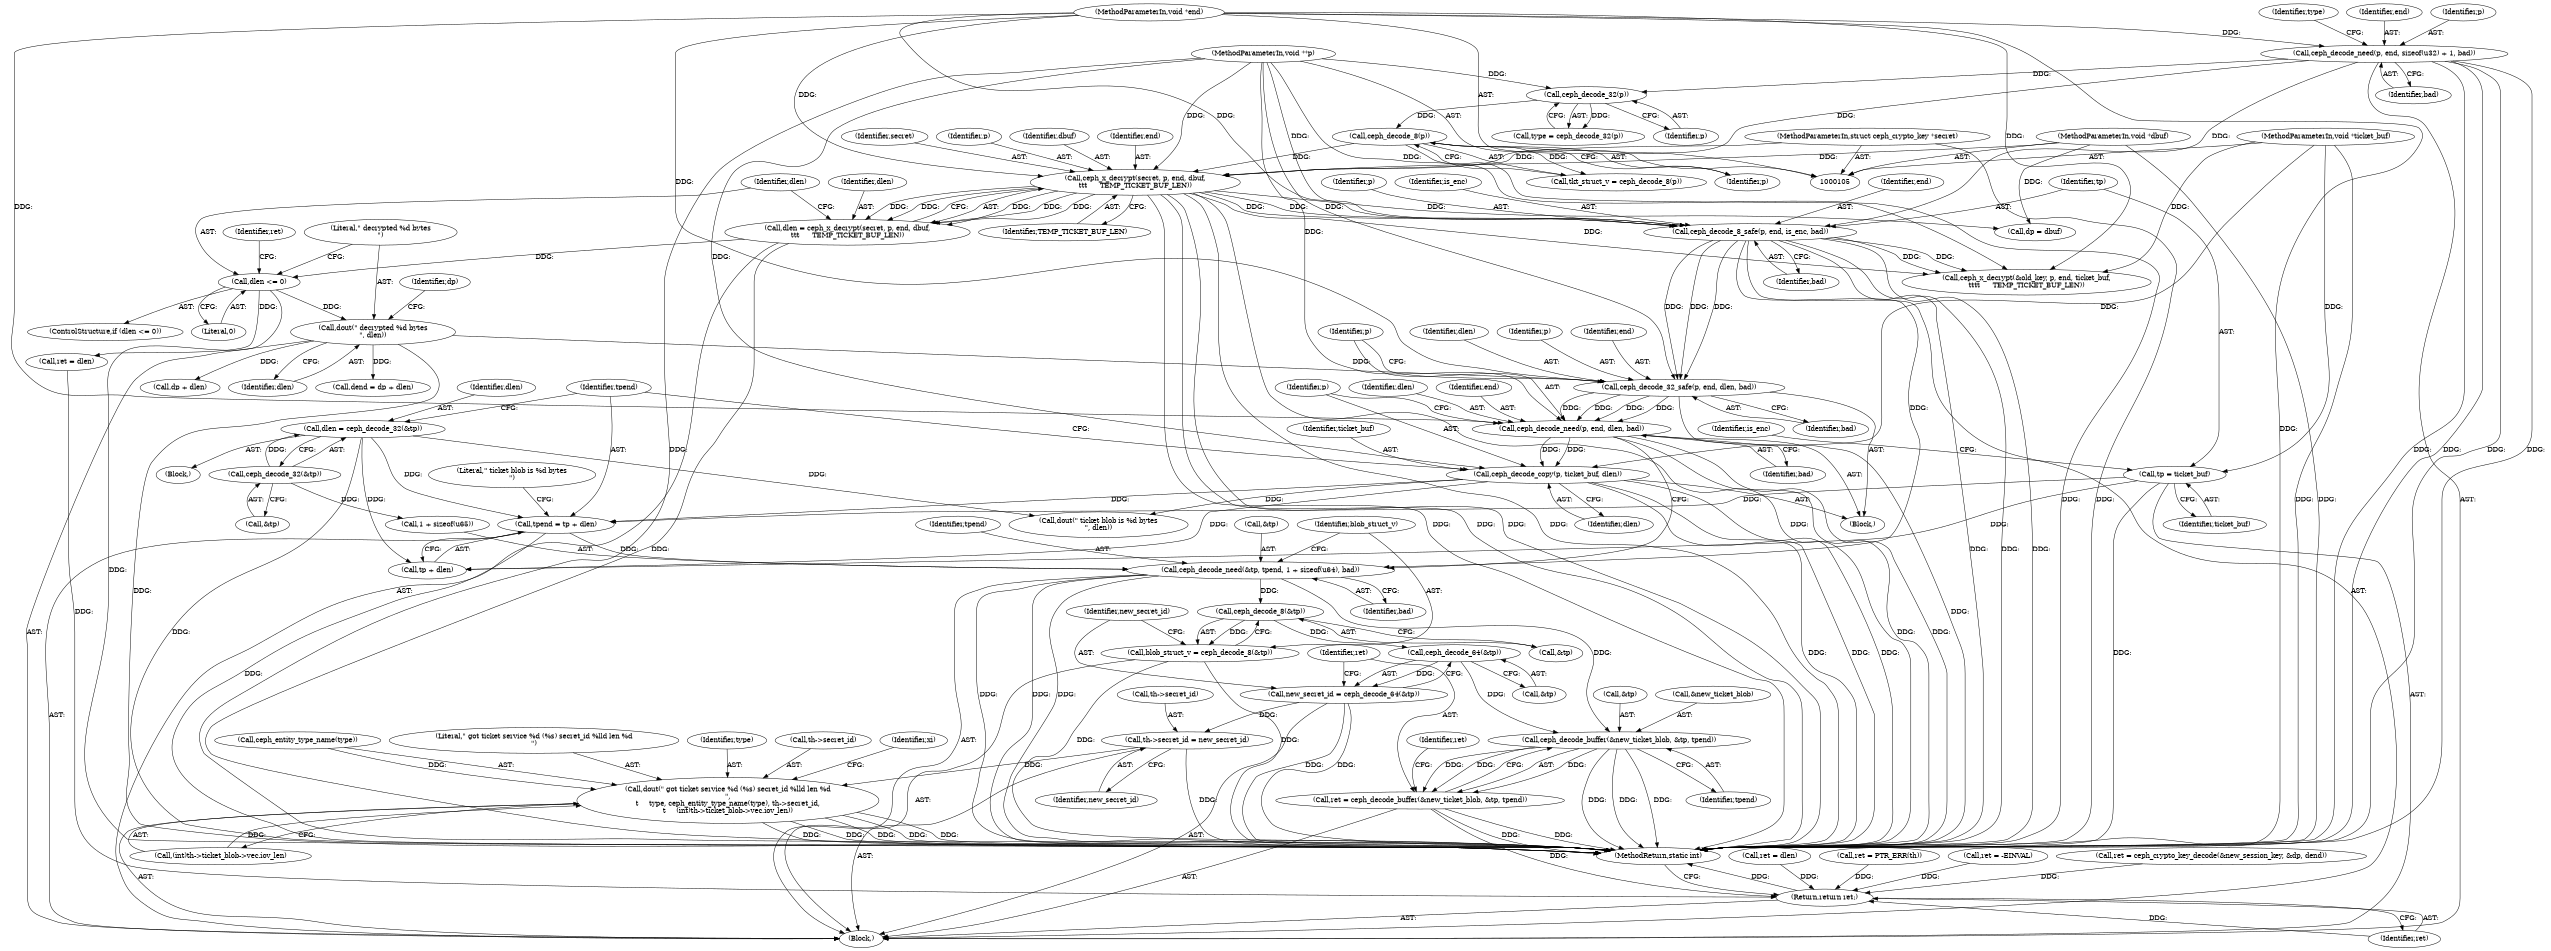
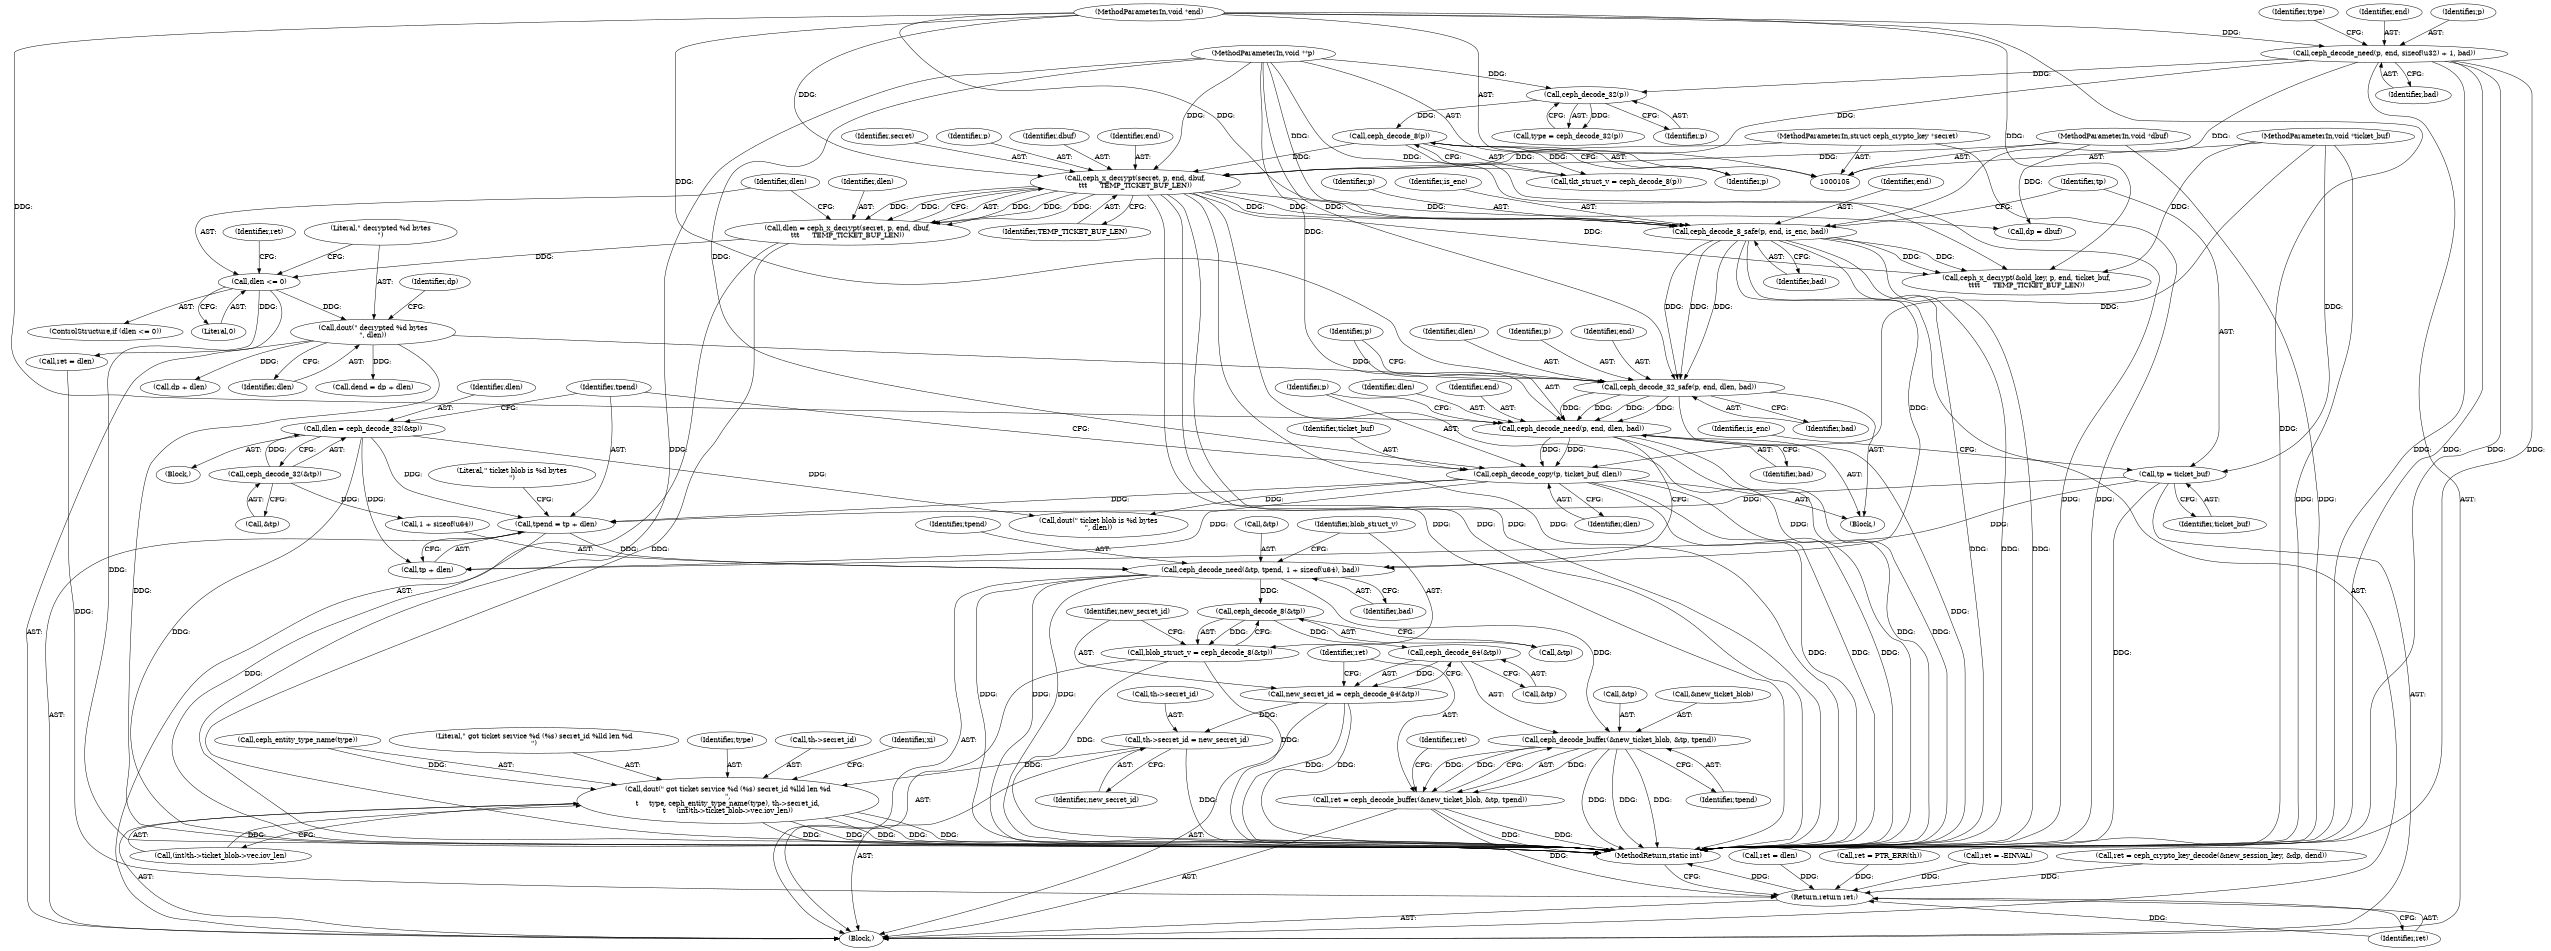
(2005, 207) -> (2005, 207)
(437, 525) -> (437, 525)
(1498, 695) -> (1498, 695)
